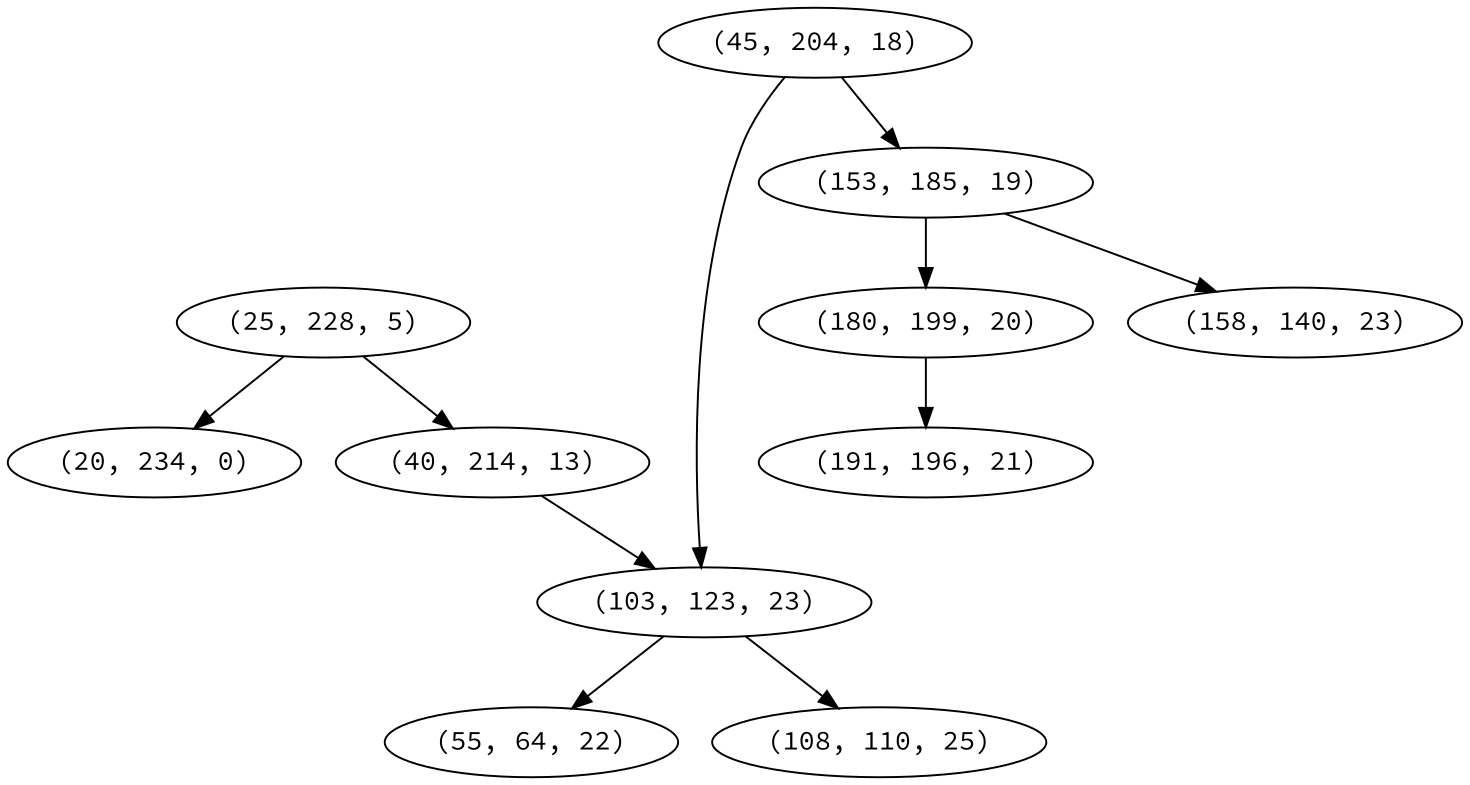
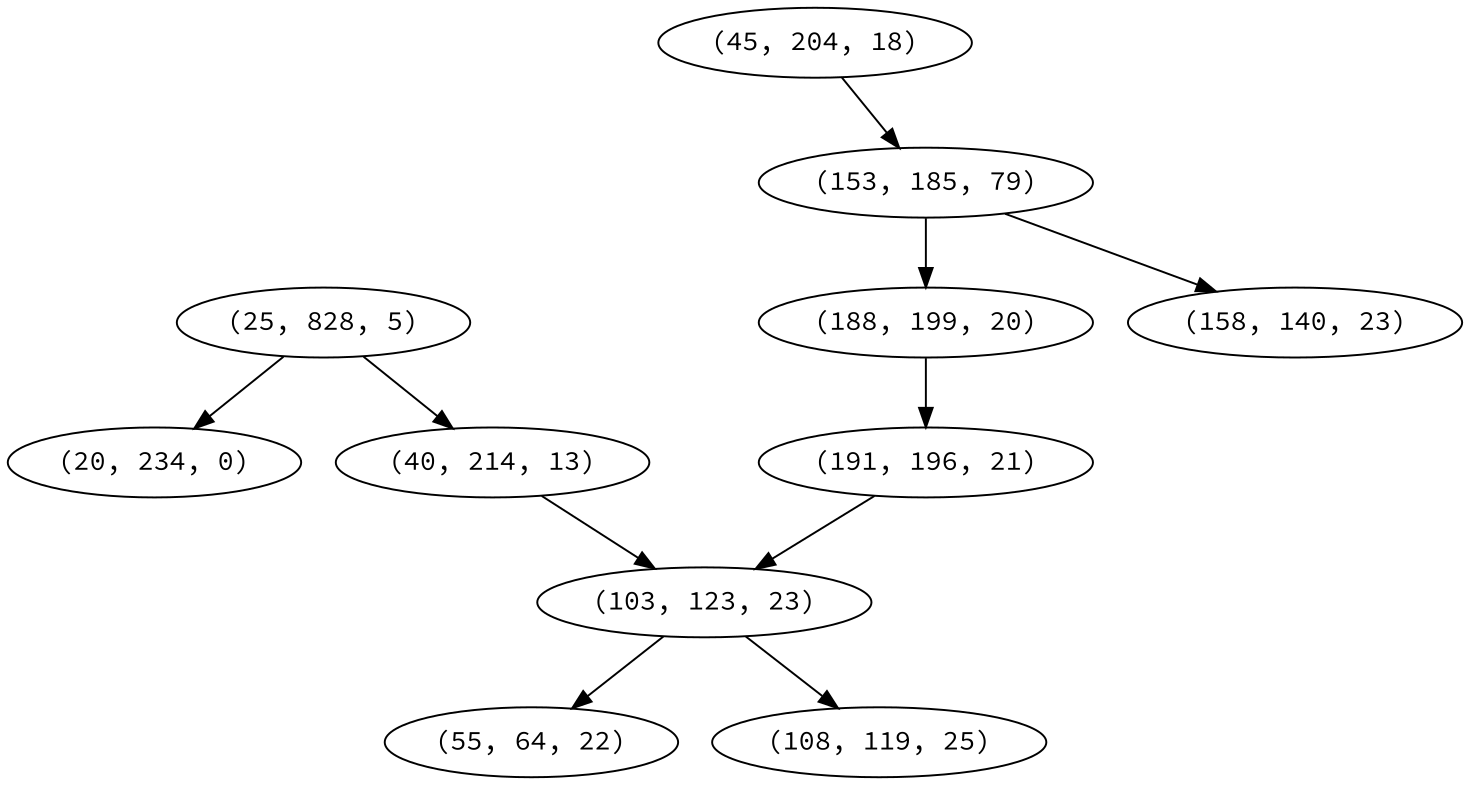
(926, 183) -> (926, 183)
(706, 304) -> (823, 527)
(324, 323) -> (324, 323)
(926, 323) -> (926, 323)
(879, 742) -> (879, 742)
